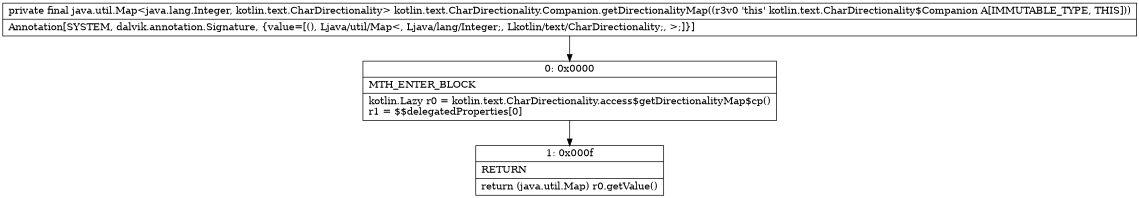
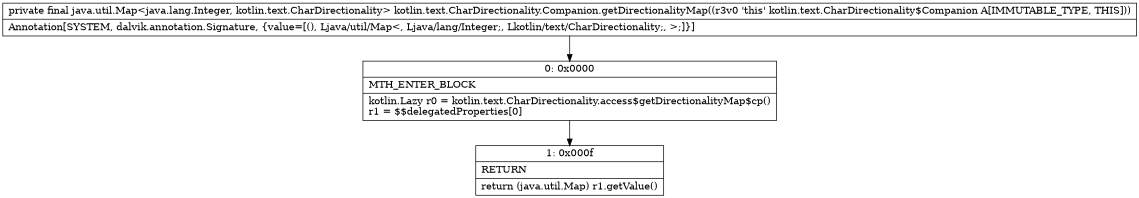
(570, 187) -> (570, 187)
